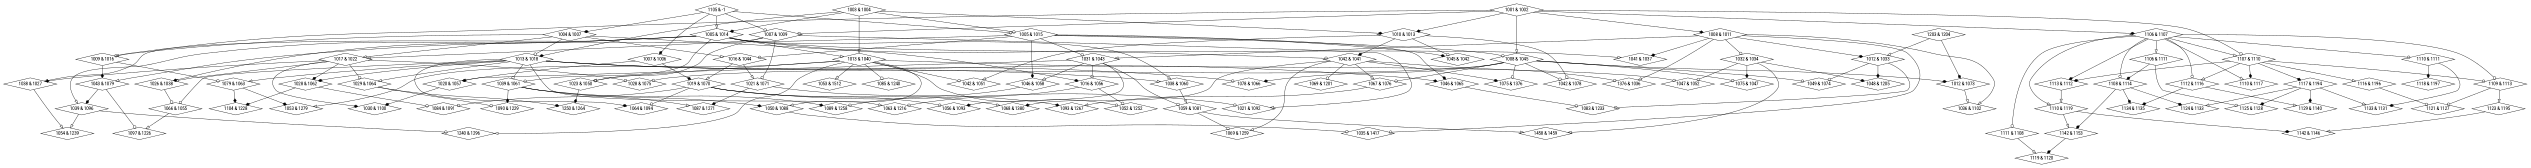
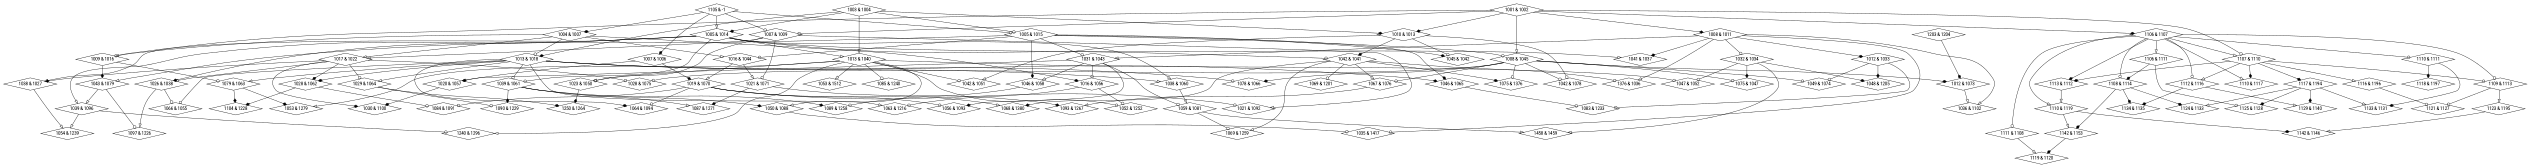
(1910, 46) -> none
(93, 95) -> (93, 95)
(159, 120) -> (145, 105)
